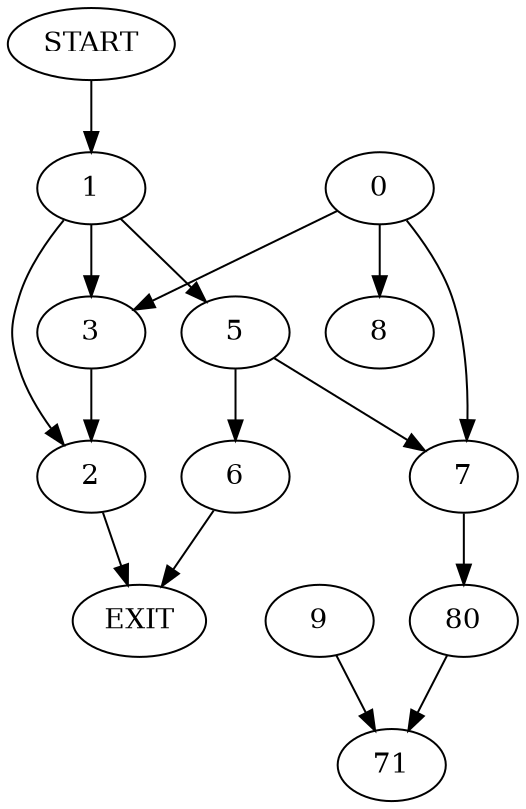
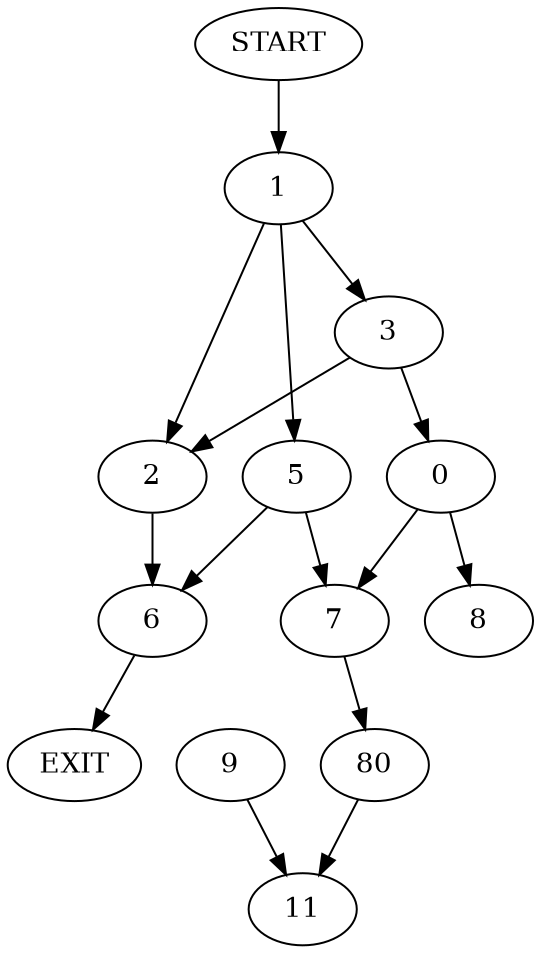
(245, 256) -> (411, 395)
(112, 539) -> (153, 539)
(392, 765) -> (303, 909)
